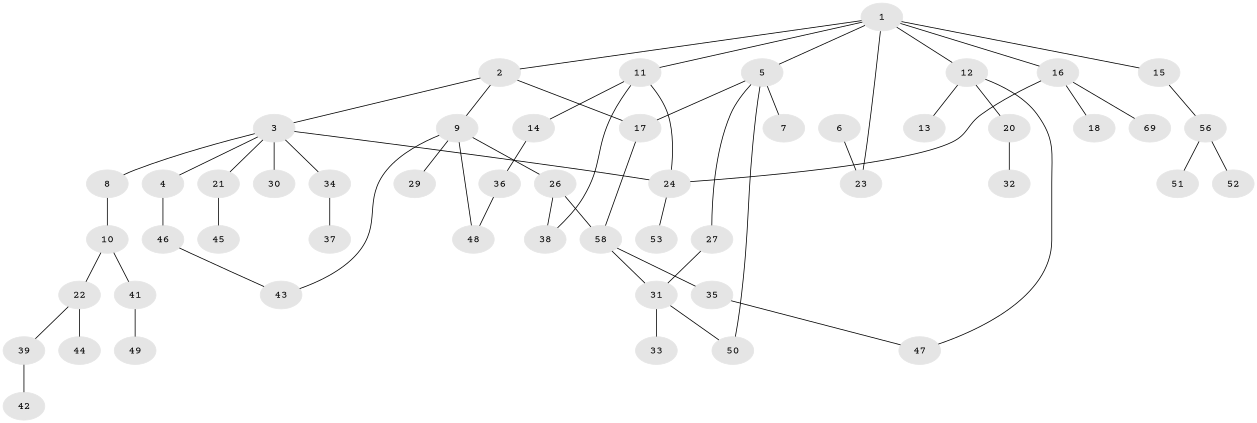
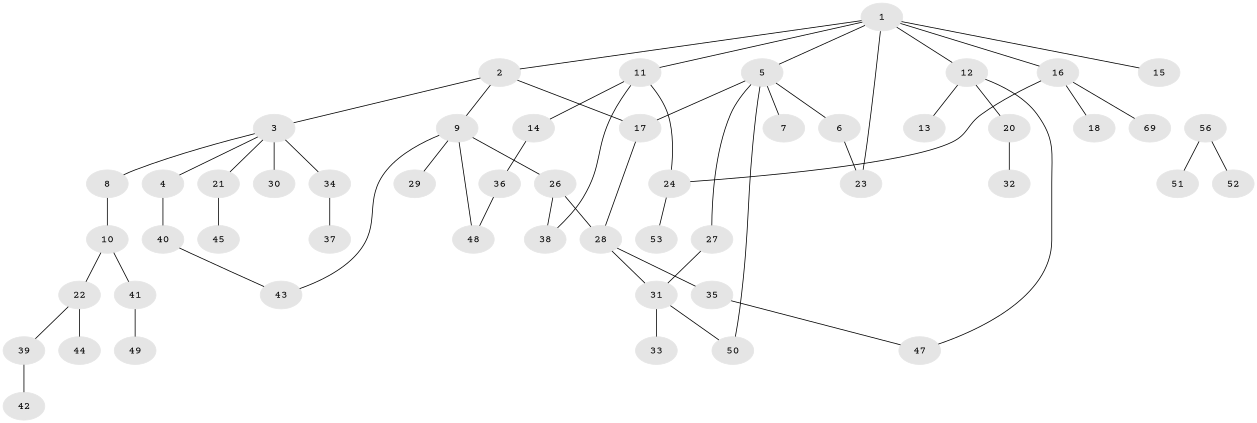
none -> (801, 100)
(1182, 100) -> none
(472, 155) -> none
(163, 239) -> (163, 239)
(601, 239) -> (601, 239)
